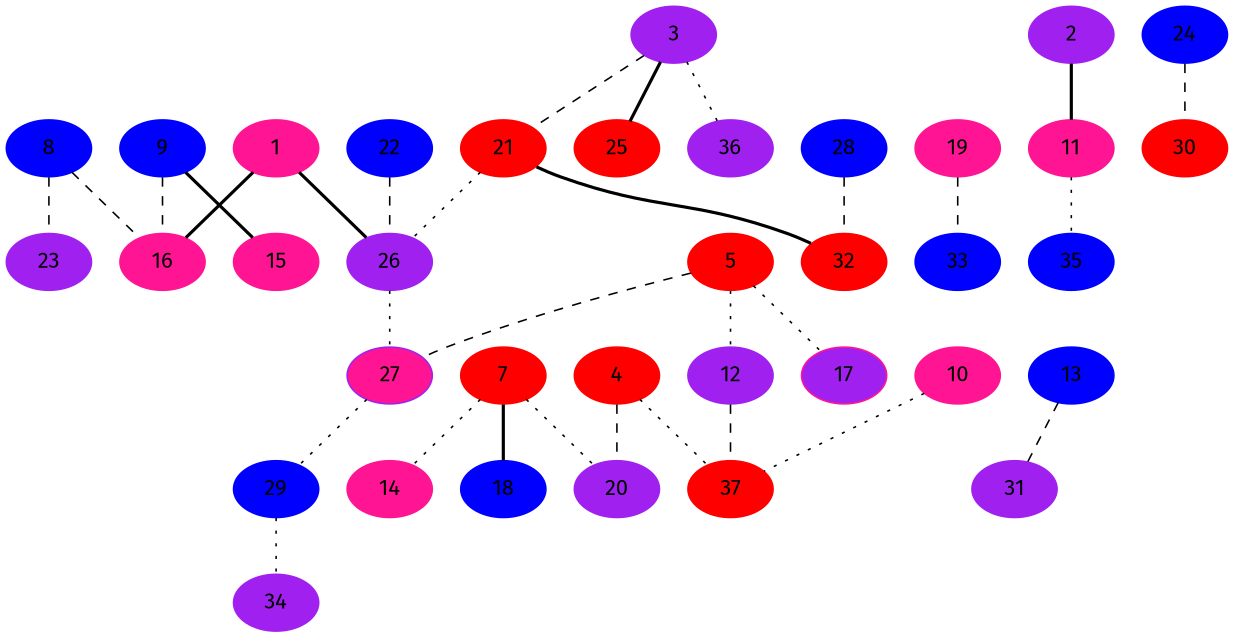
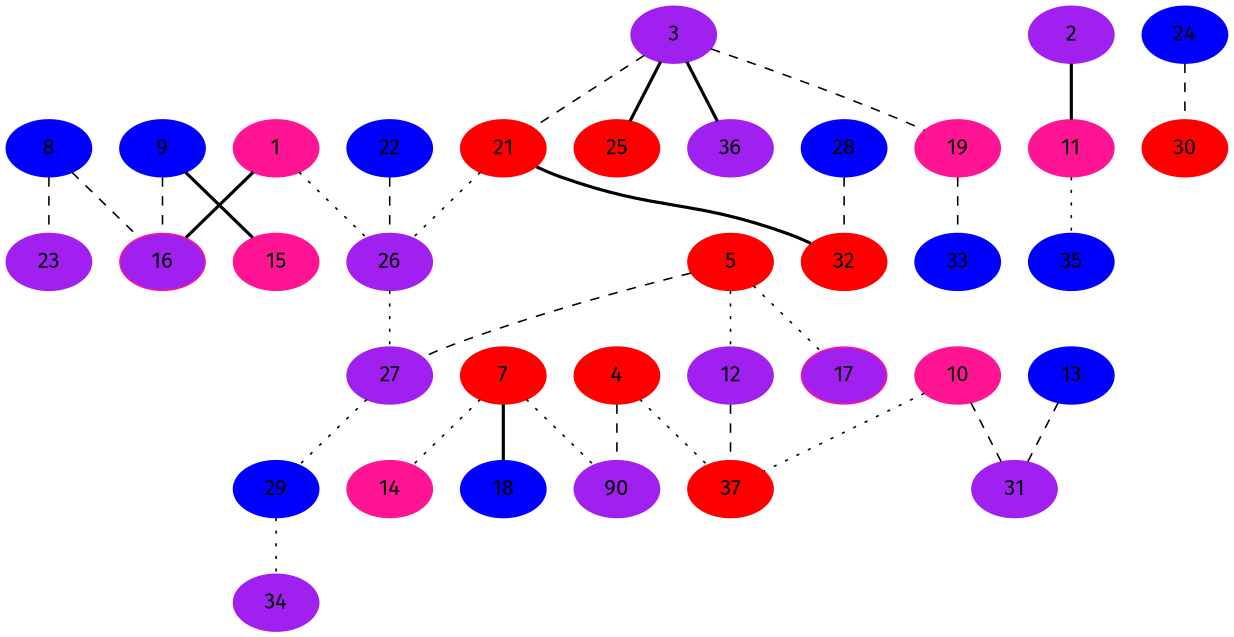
none -> (819, 87)
(702, 92) -> (702, 92)
(333, 205) -> (333, 205)
(163, 262) -> (163, 262)
(390, 376) -> (390, 376)
none -> (986, 432)
(617, 489) -> (617, 489)
